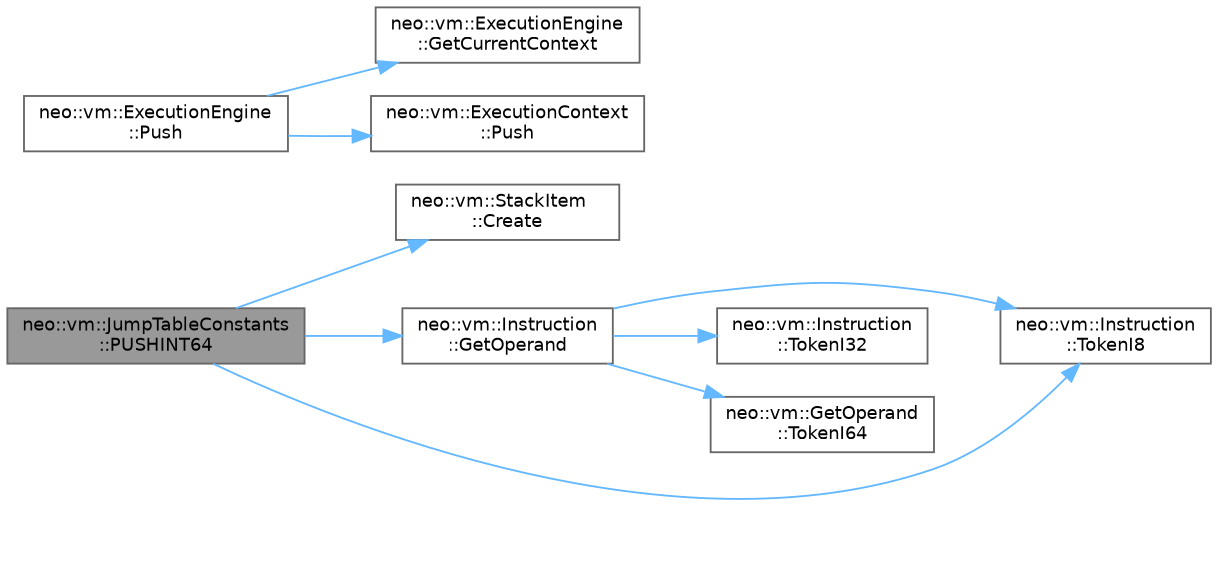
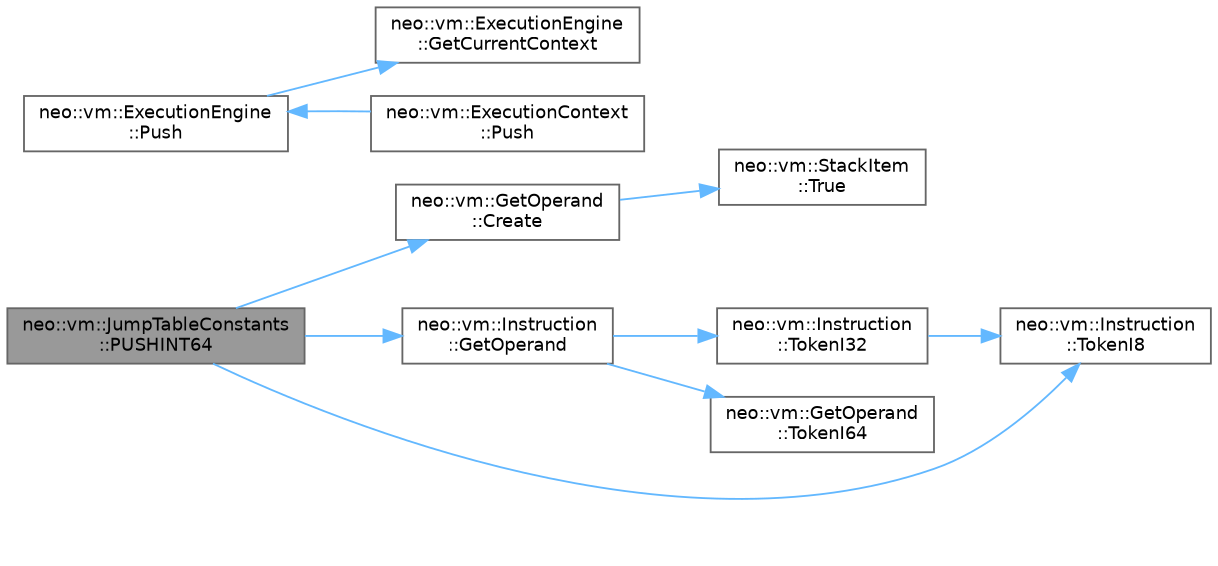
(320, 136) -> (339, 111)
none -> (822, 177)
(508, 212) -> (508, 212)
(805, 283) -> (955, 336)
